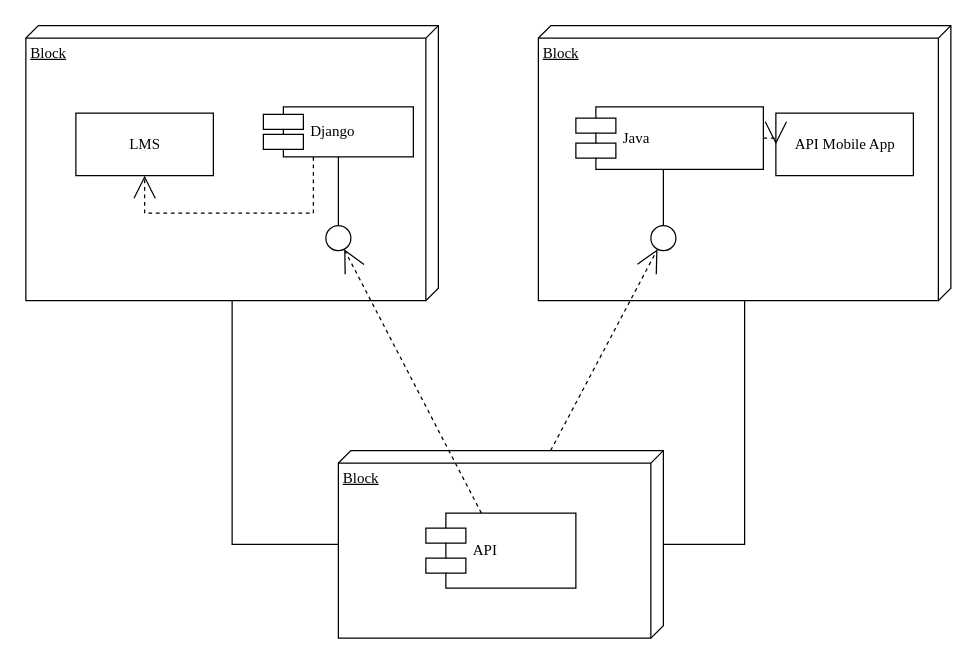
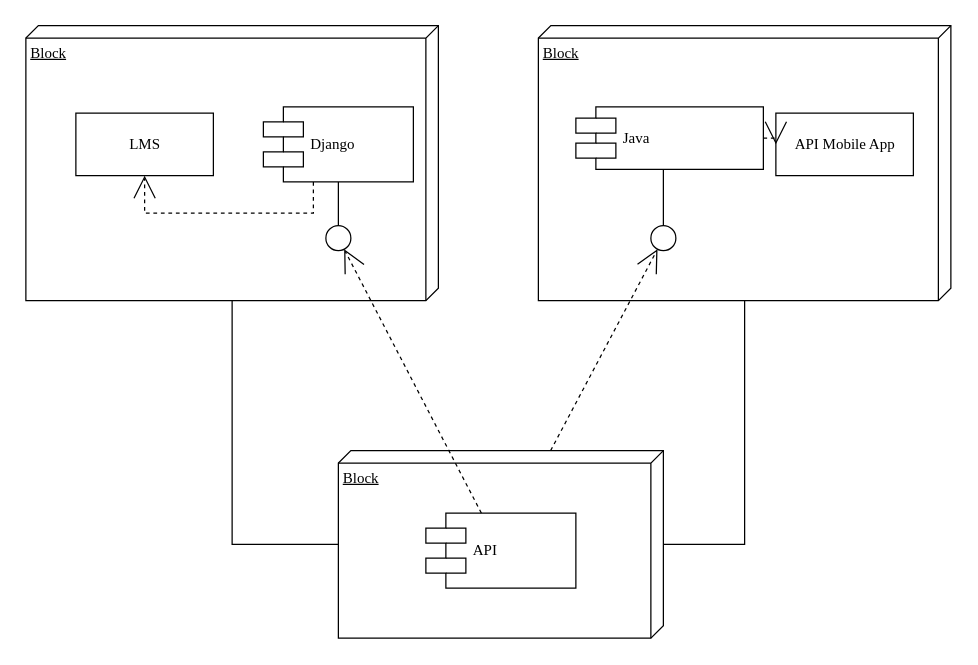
(338, 132) -> (338, 144)
